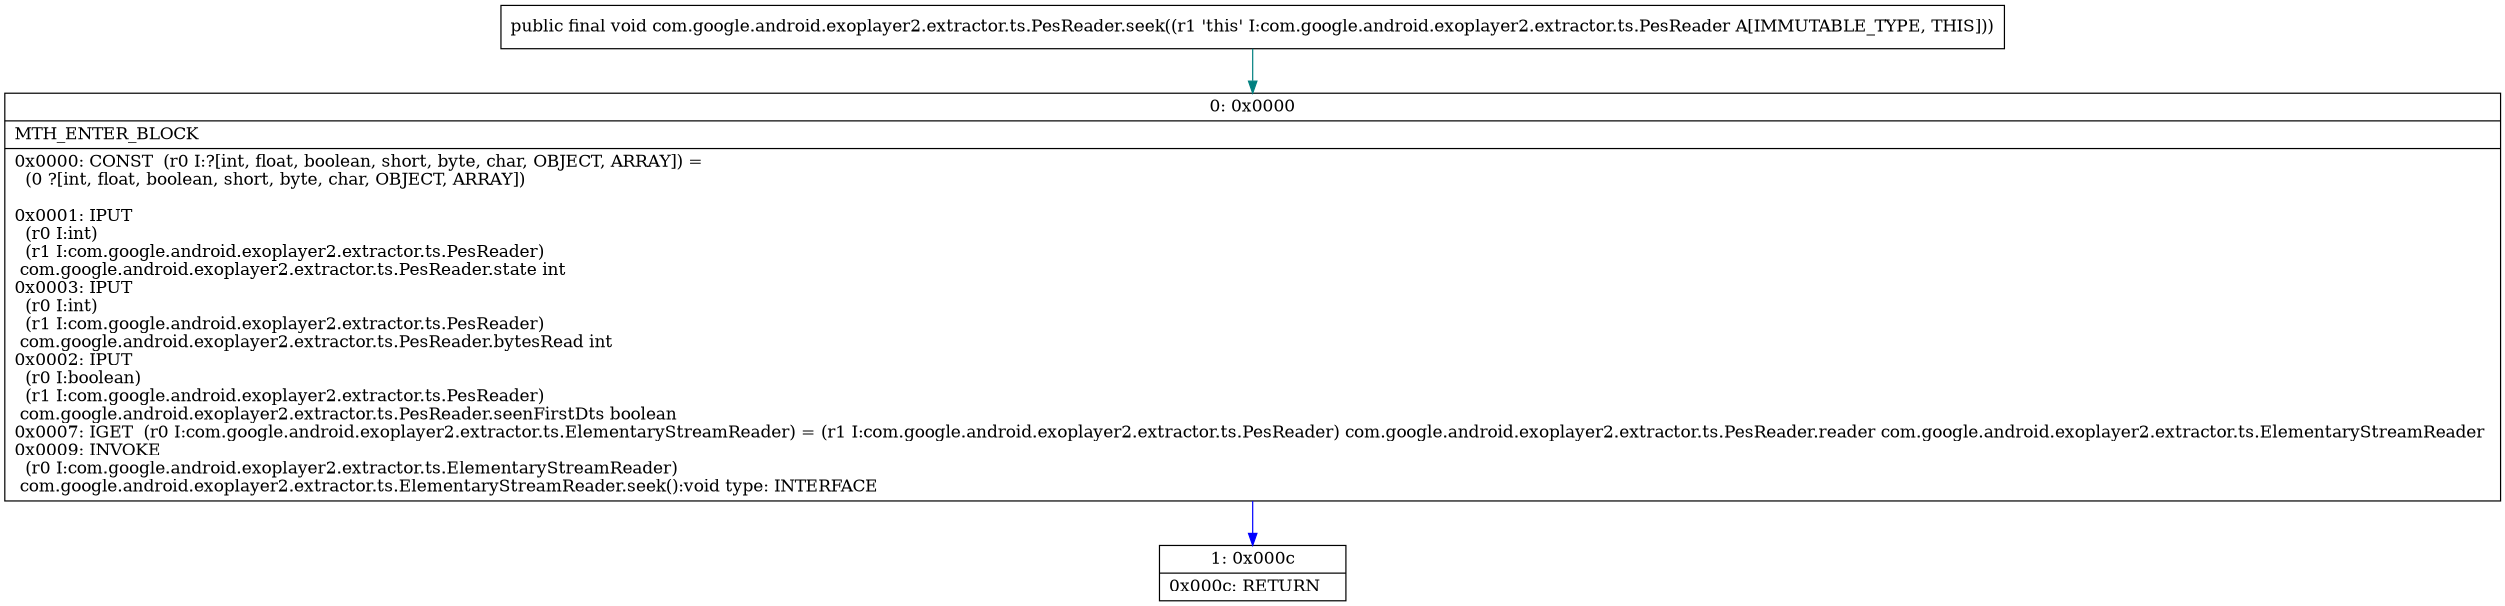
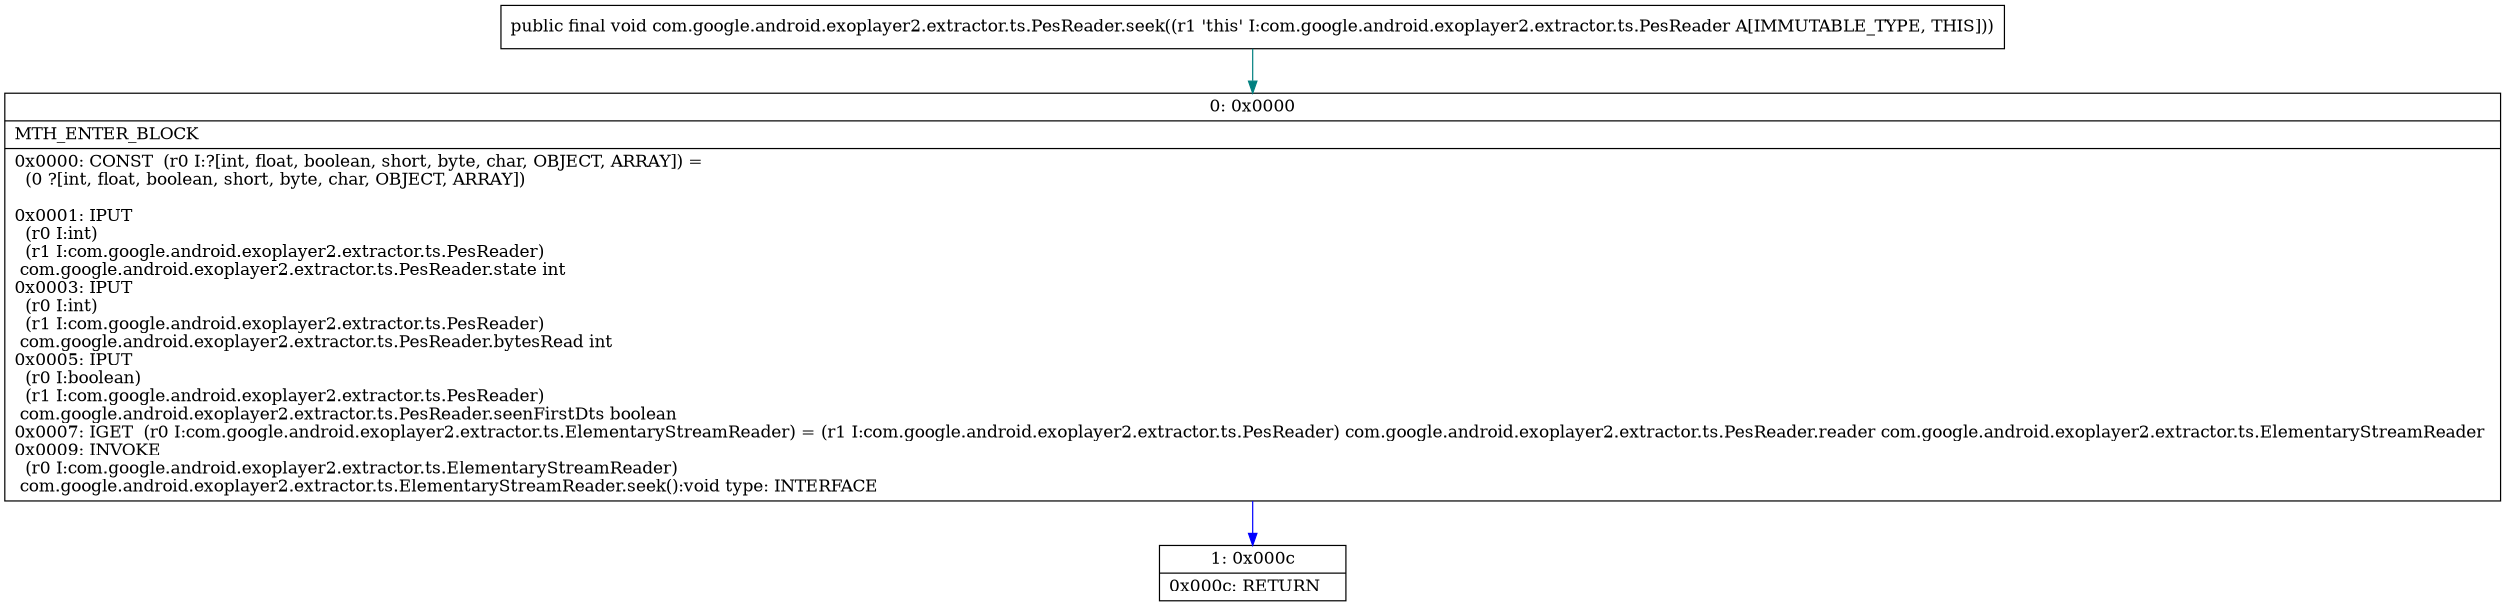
(79, 360) -> (79, 360)
